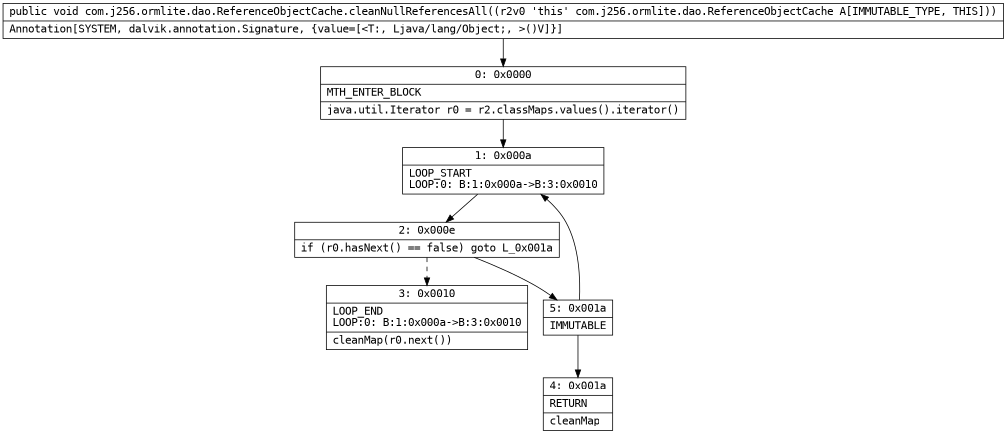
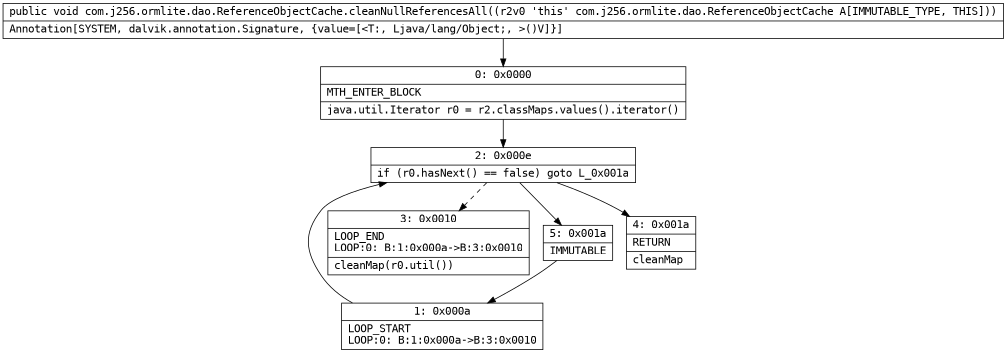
(503, 130) -> (503, 130)
(392, 340) -> (394, 266)
(578, 353) -> (591, 196)
